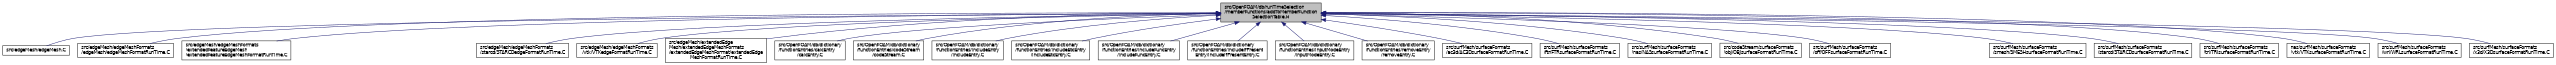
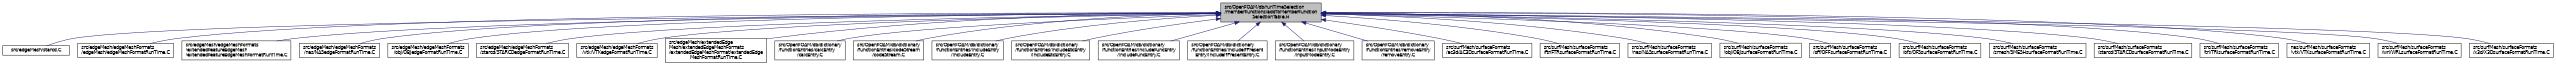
(36, 50) -> (36, 50)
none -> (339, 50)
none -> (428, 50)
(1761, 50) -> (1761, 50)
none -> (1940, 50)
